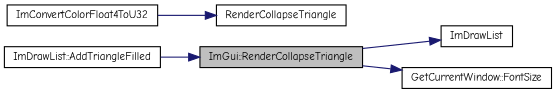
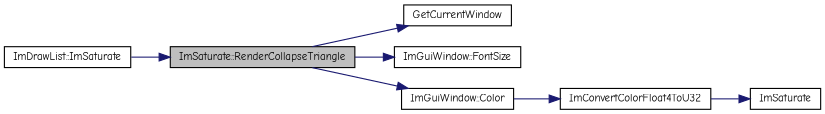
(281, 15) -> (786, 99)
(477, 36) -> (458, 15)
(82, 57) -> (68, 57)
(281, 57) -> (263, 57)
(477, 78) -> (458, 57)
none -> (458, 99)
